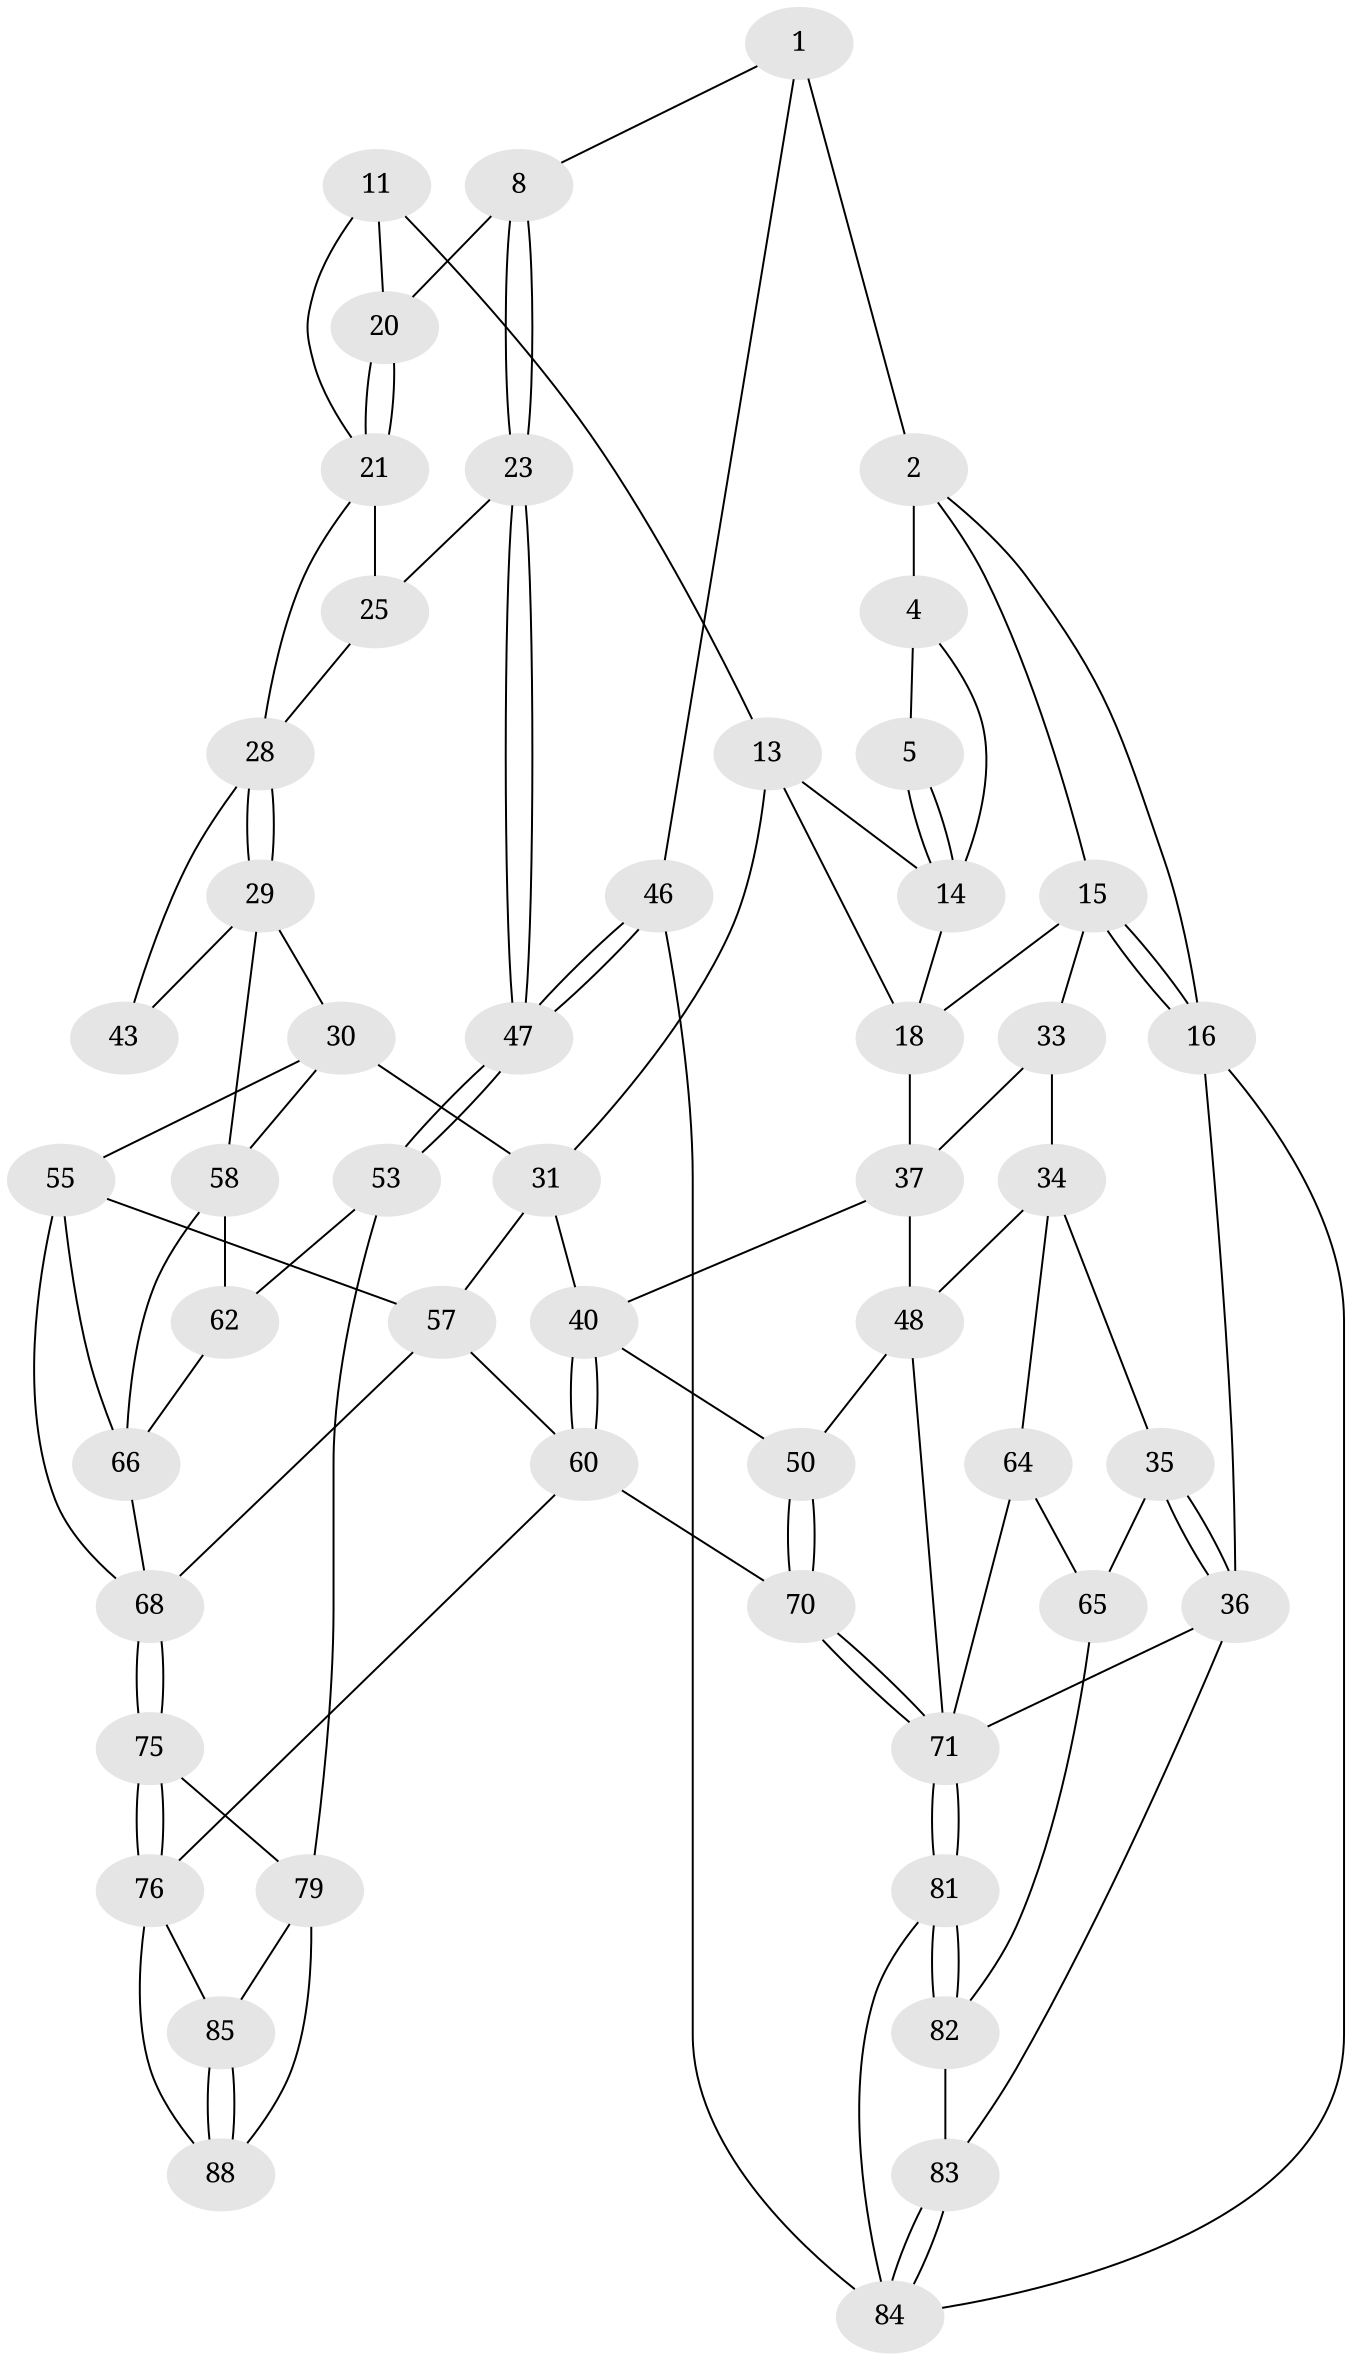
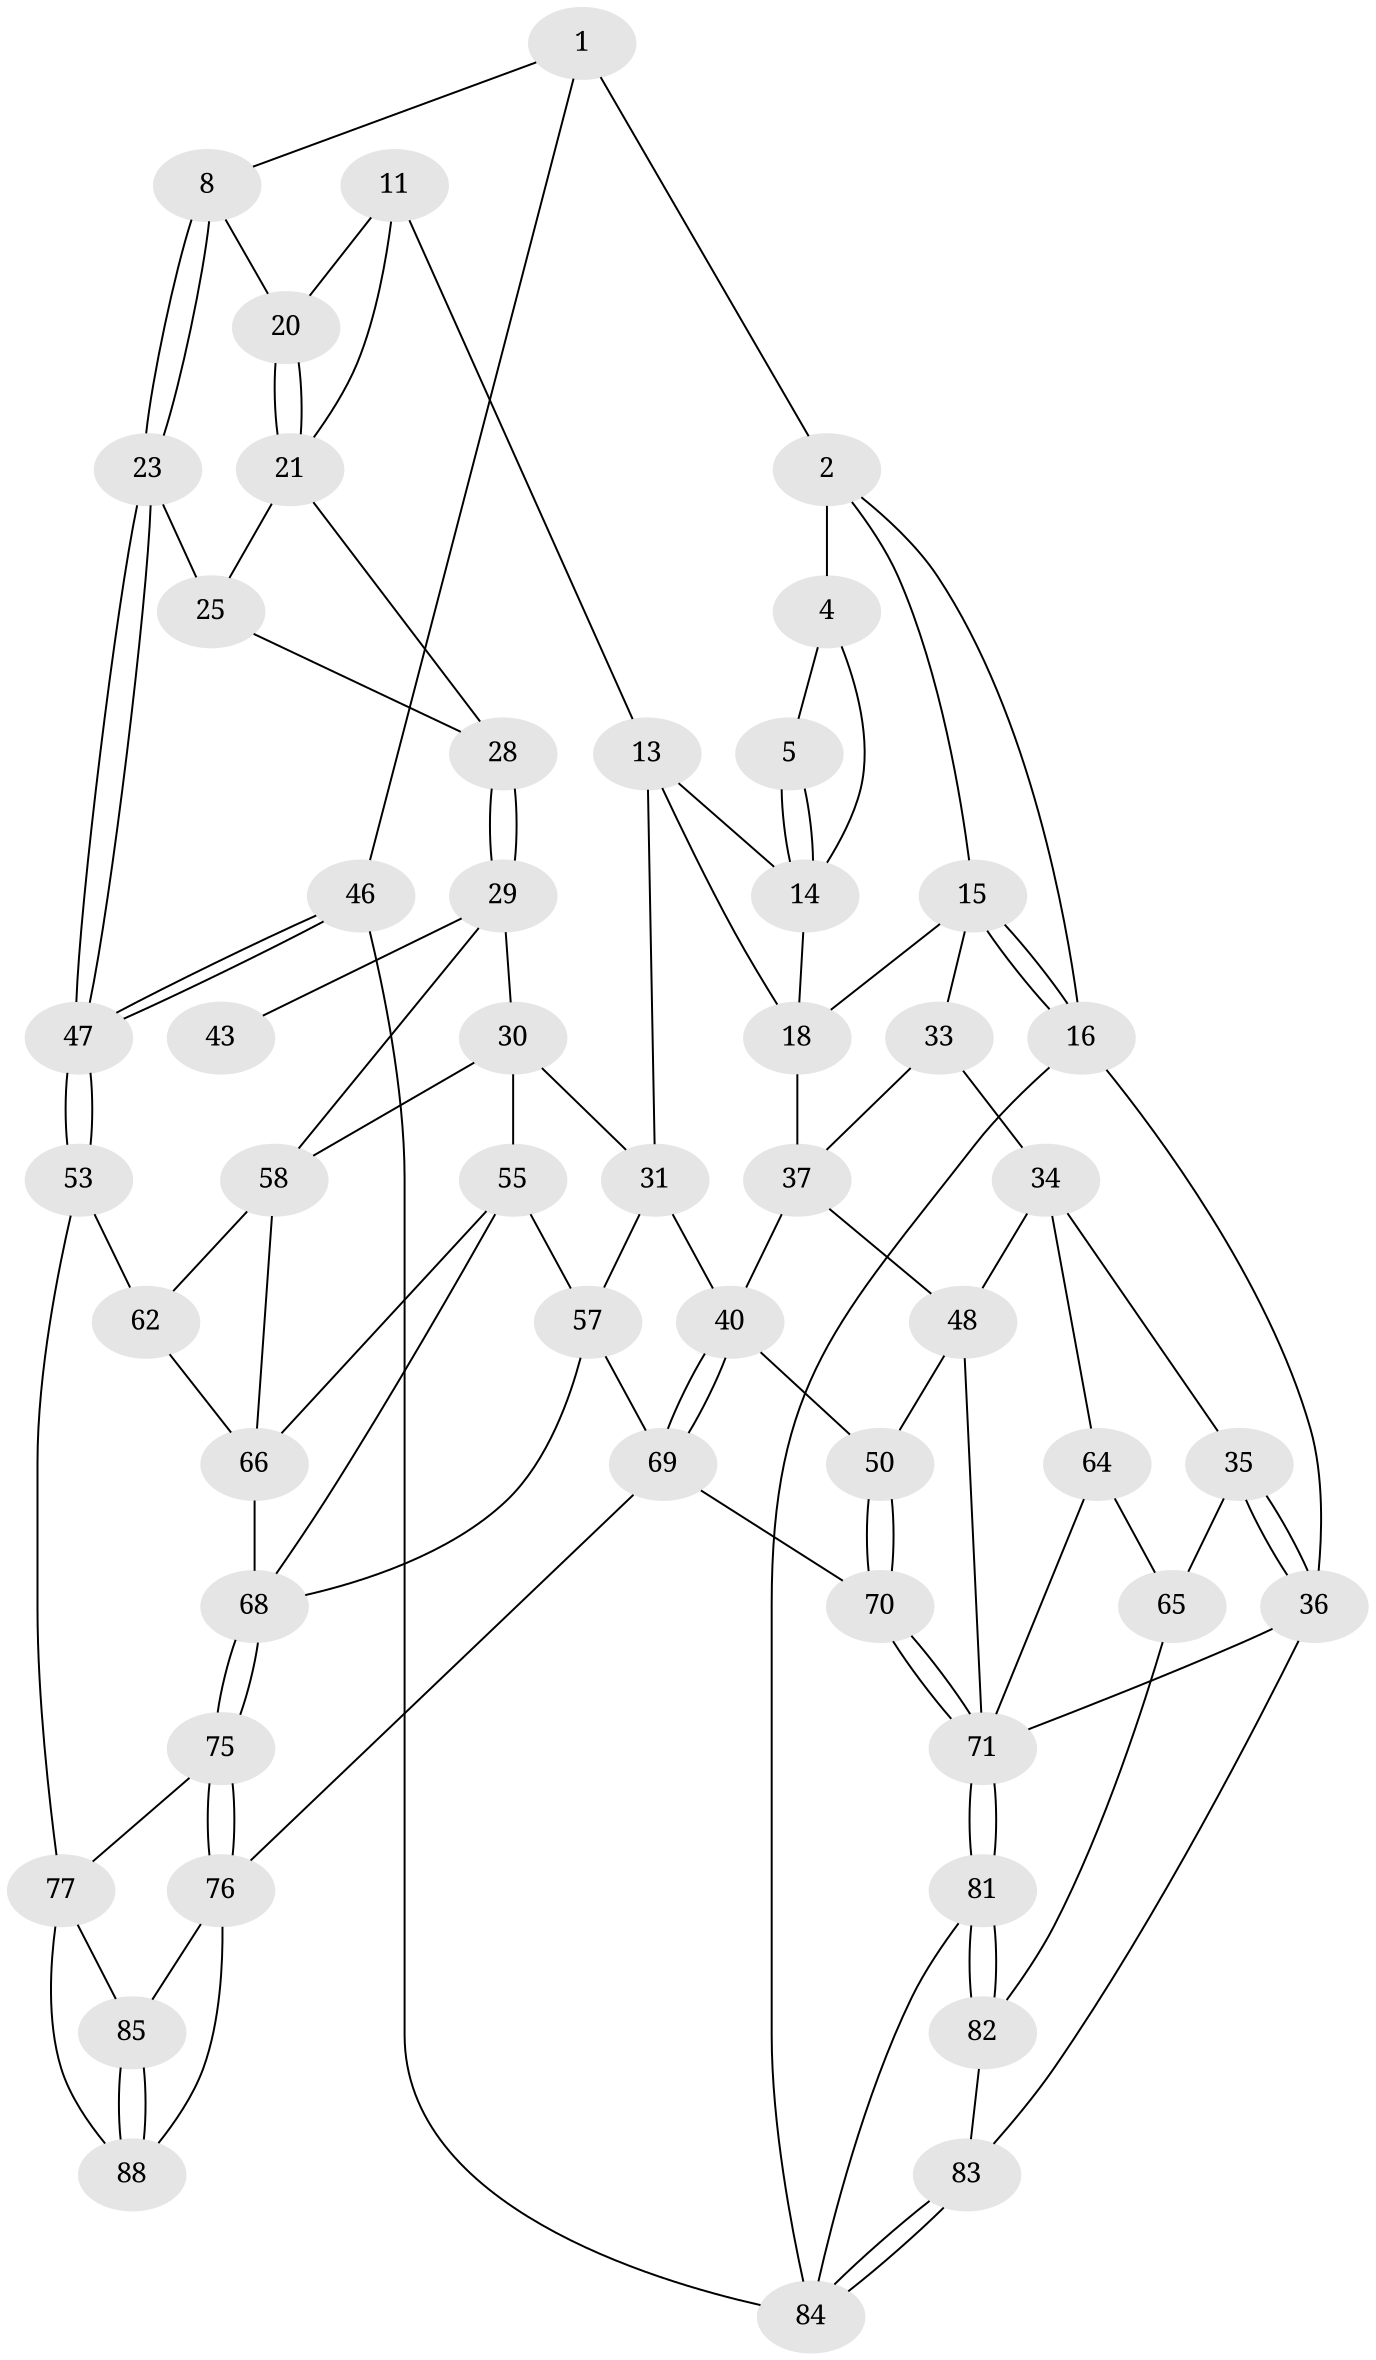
(176, 890) -> none
(584, 1464) -> (663, 1464)
(310, 1891) -> (61, 1891)
